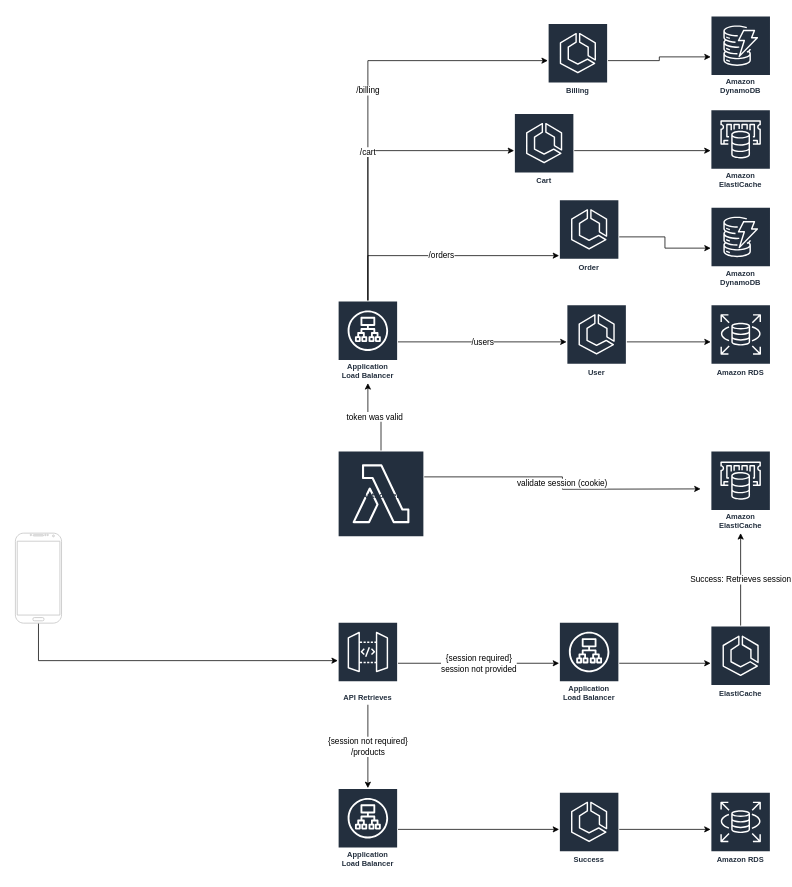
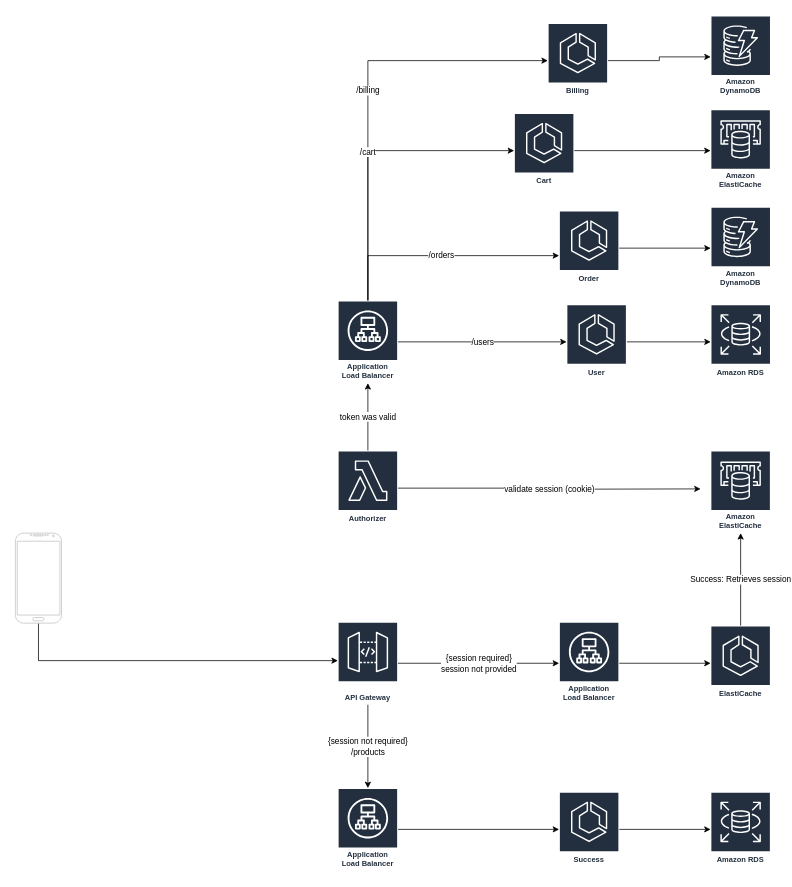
(589, 237) -> (589, 248)
(381, 477) -> (368, 488)
(368, 697) -> (368, 697)
